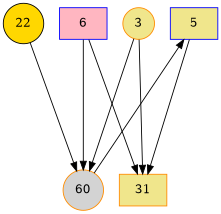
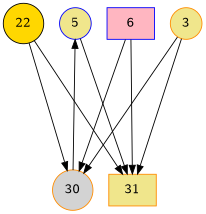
(194, 24) -> (75, 24)
none -> (80, 110)
(83, 190) -> (73, 190)
